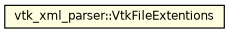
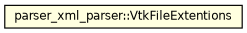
(115, 17) -> (123, 17)
